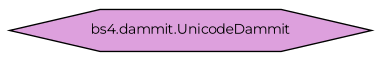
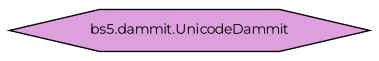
(191, 30) -> (190, 30)
